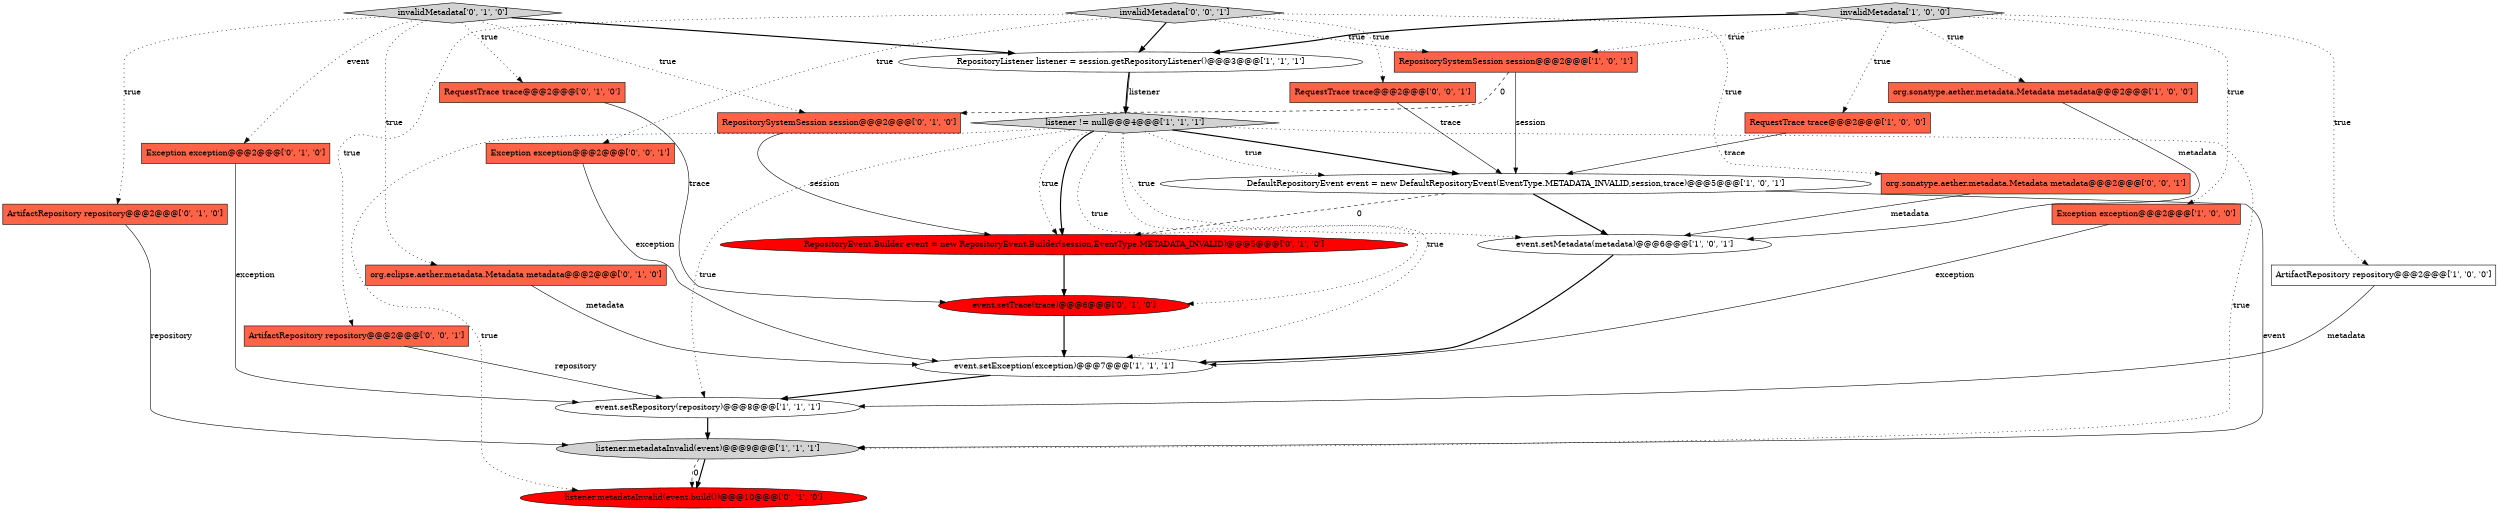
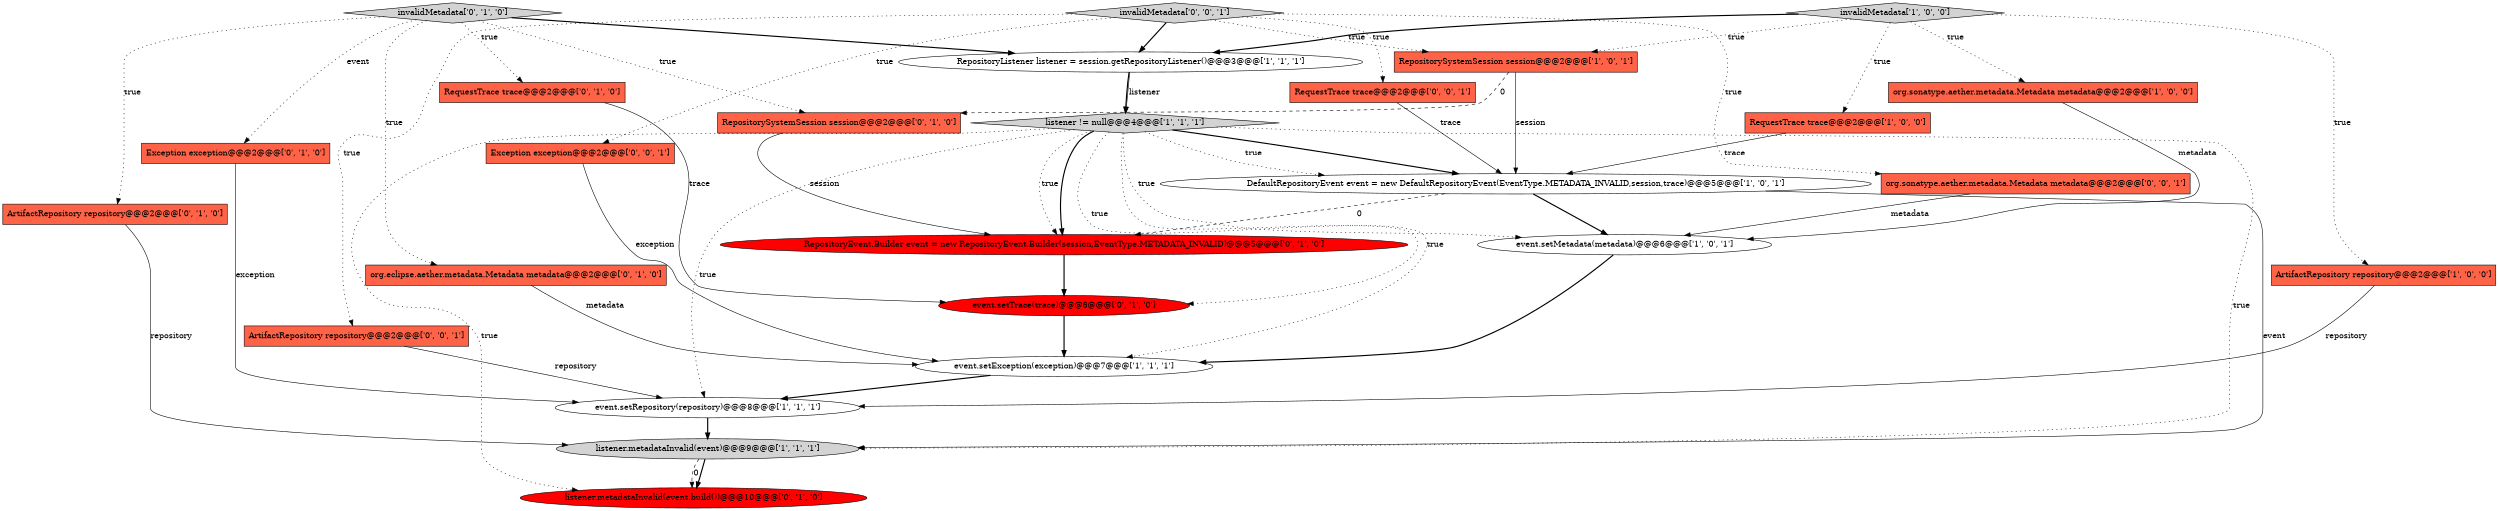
(2146, 214) -> none
(2384, 275) -> (2384, 275)
(2346, 336) -> (2346, 336)
